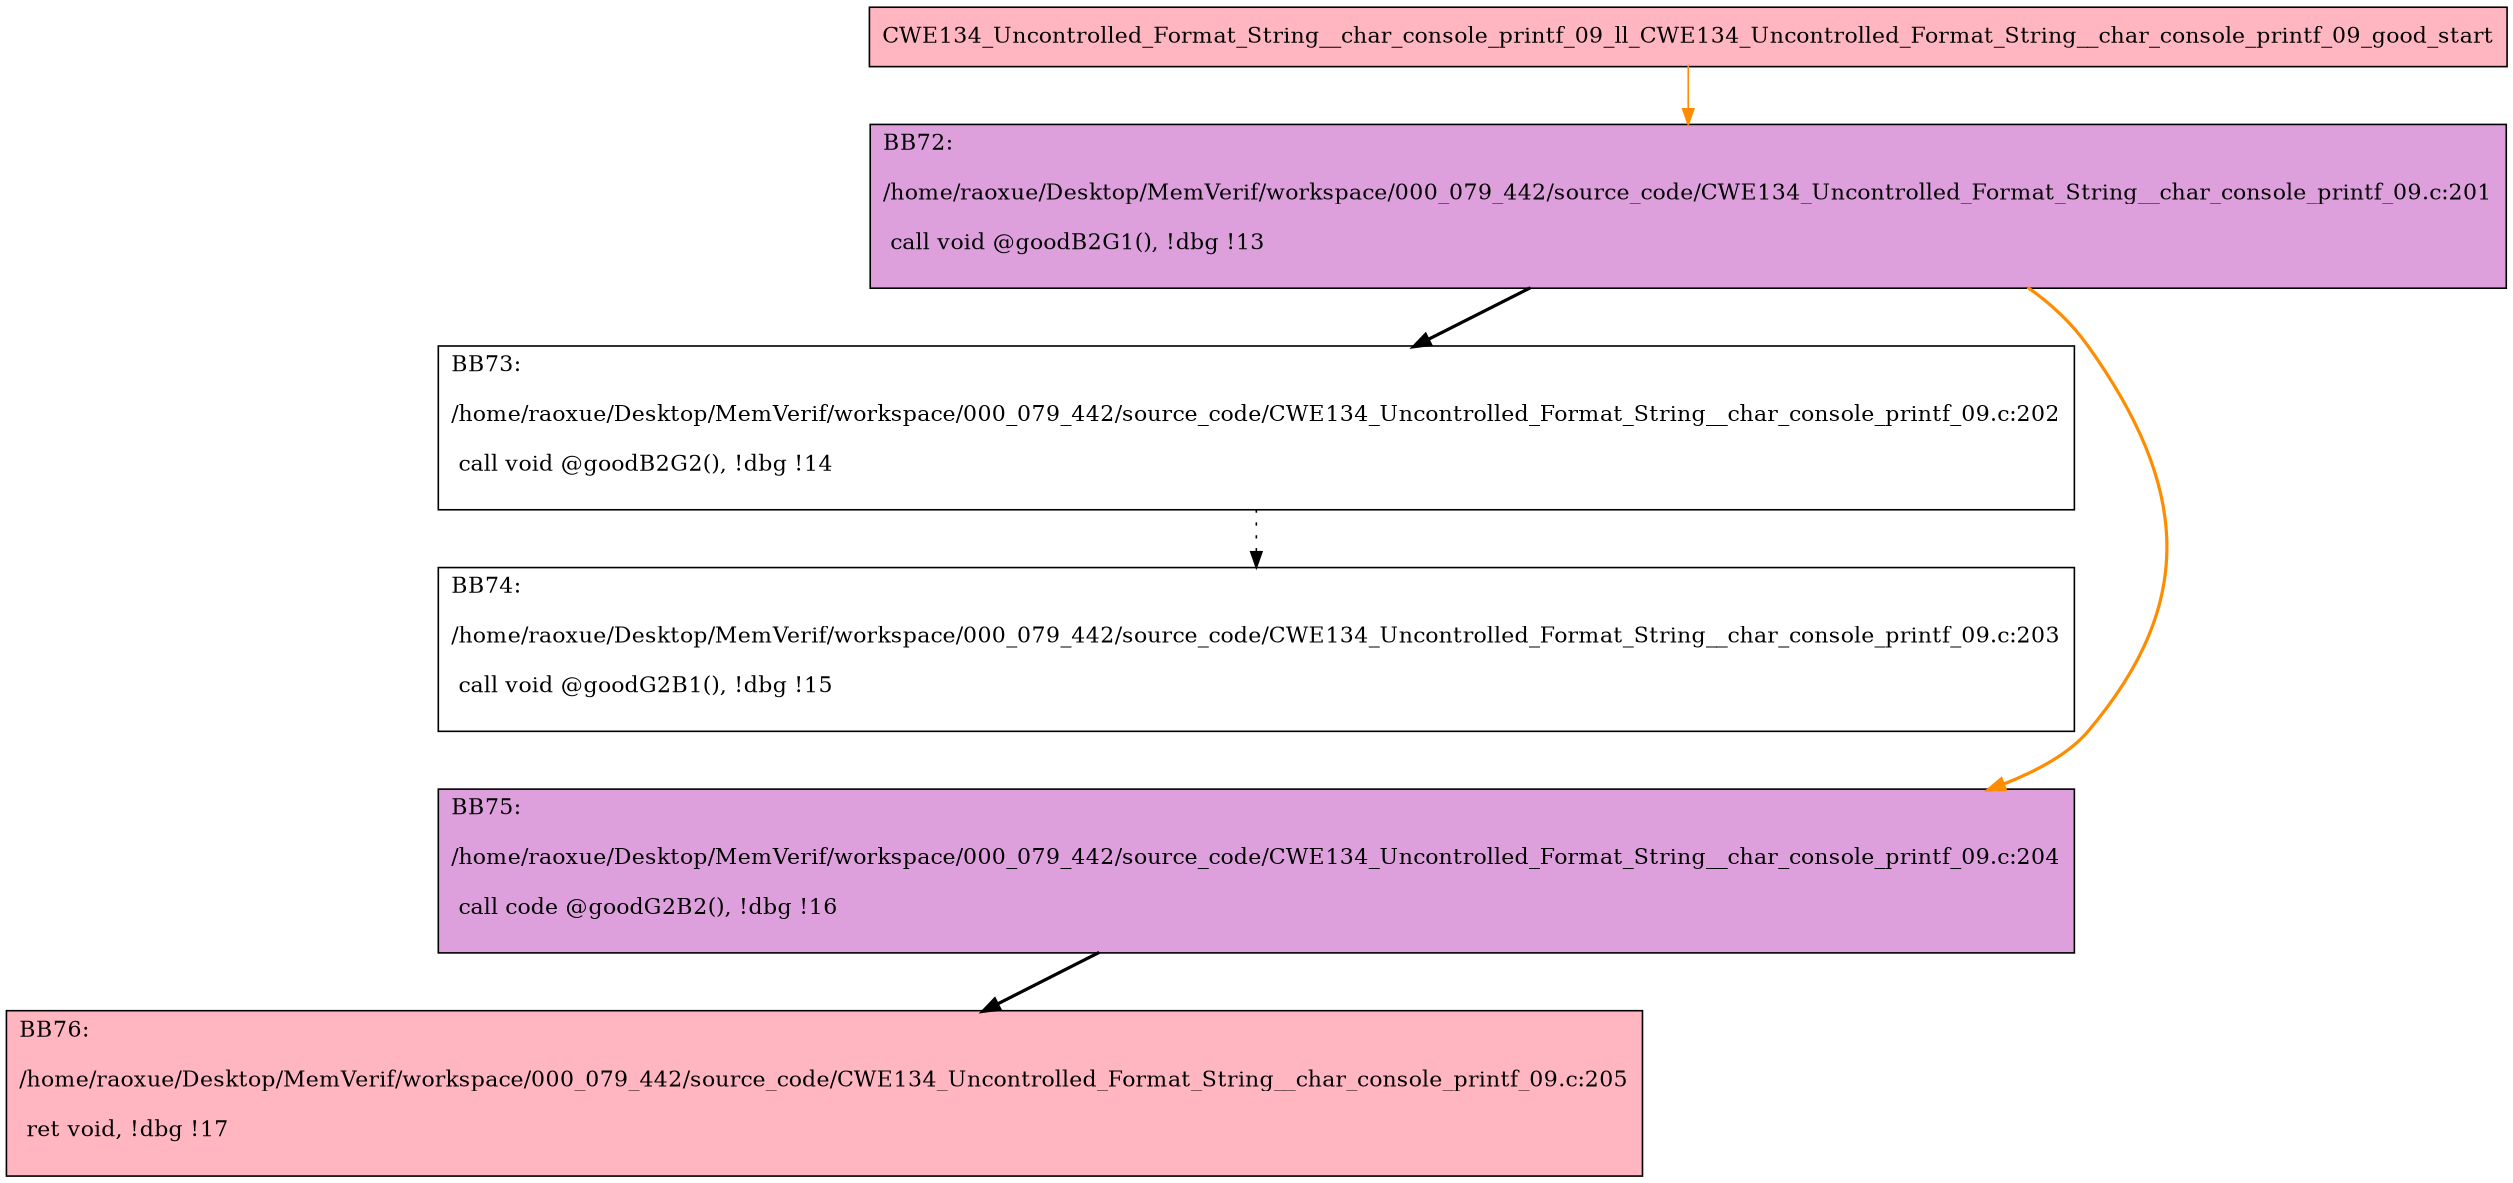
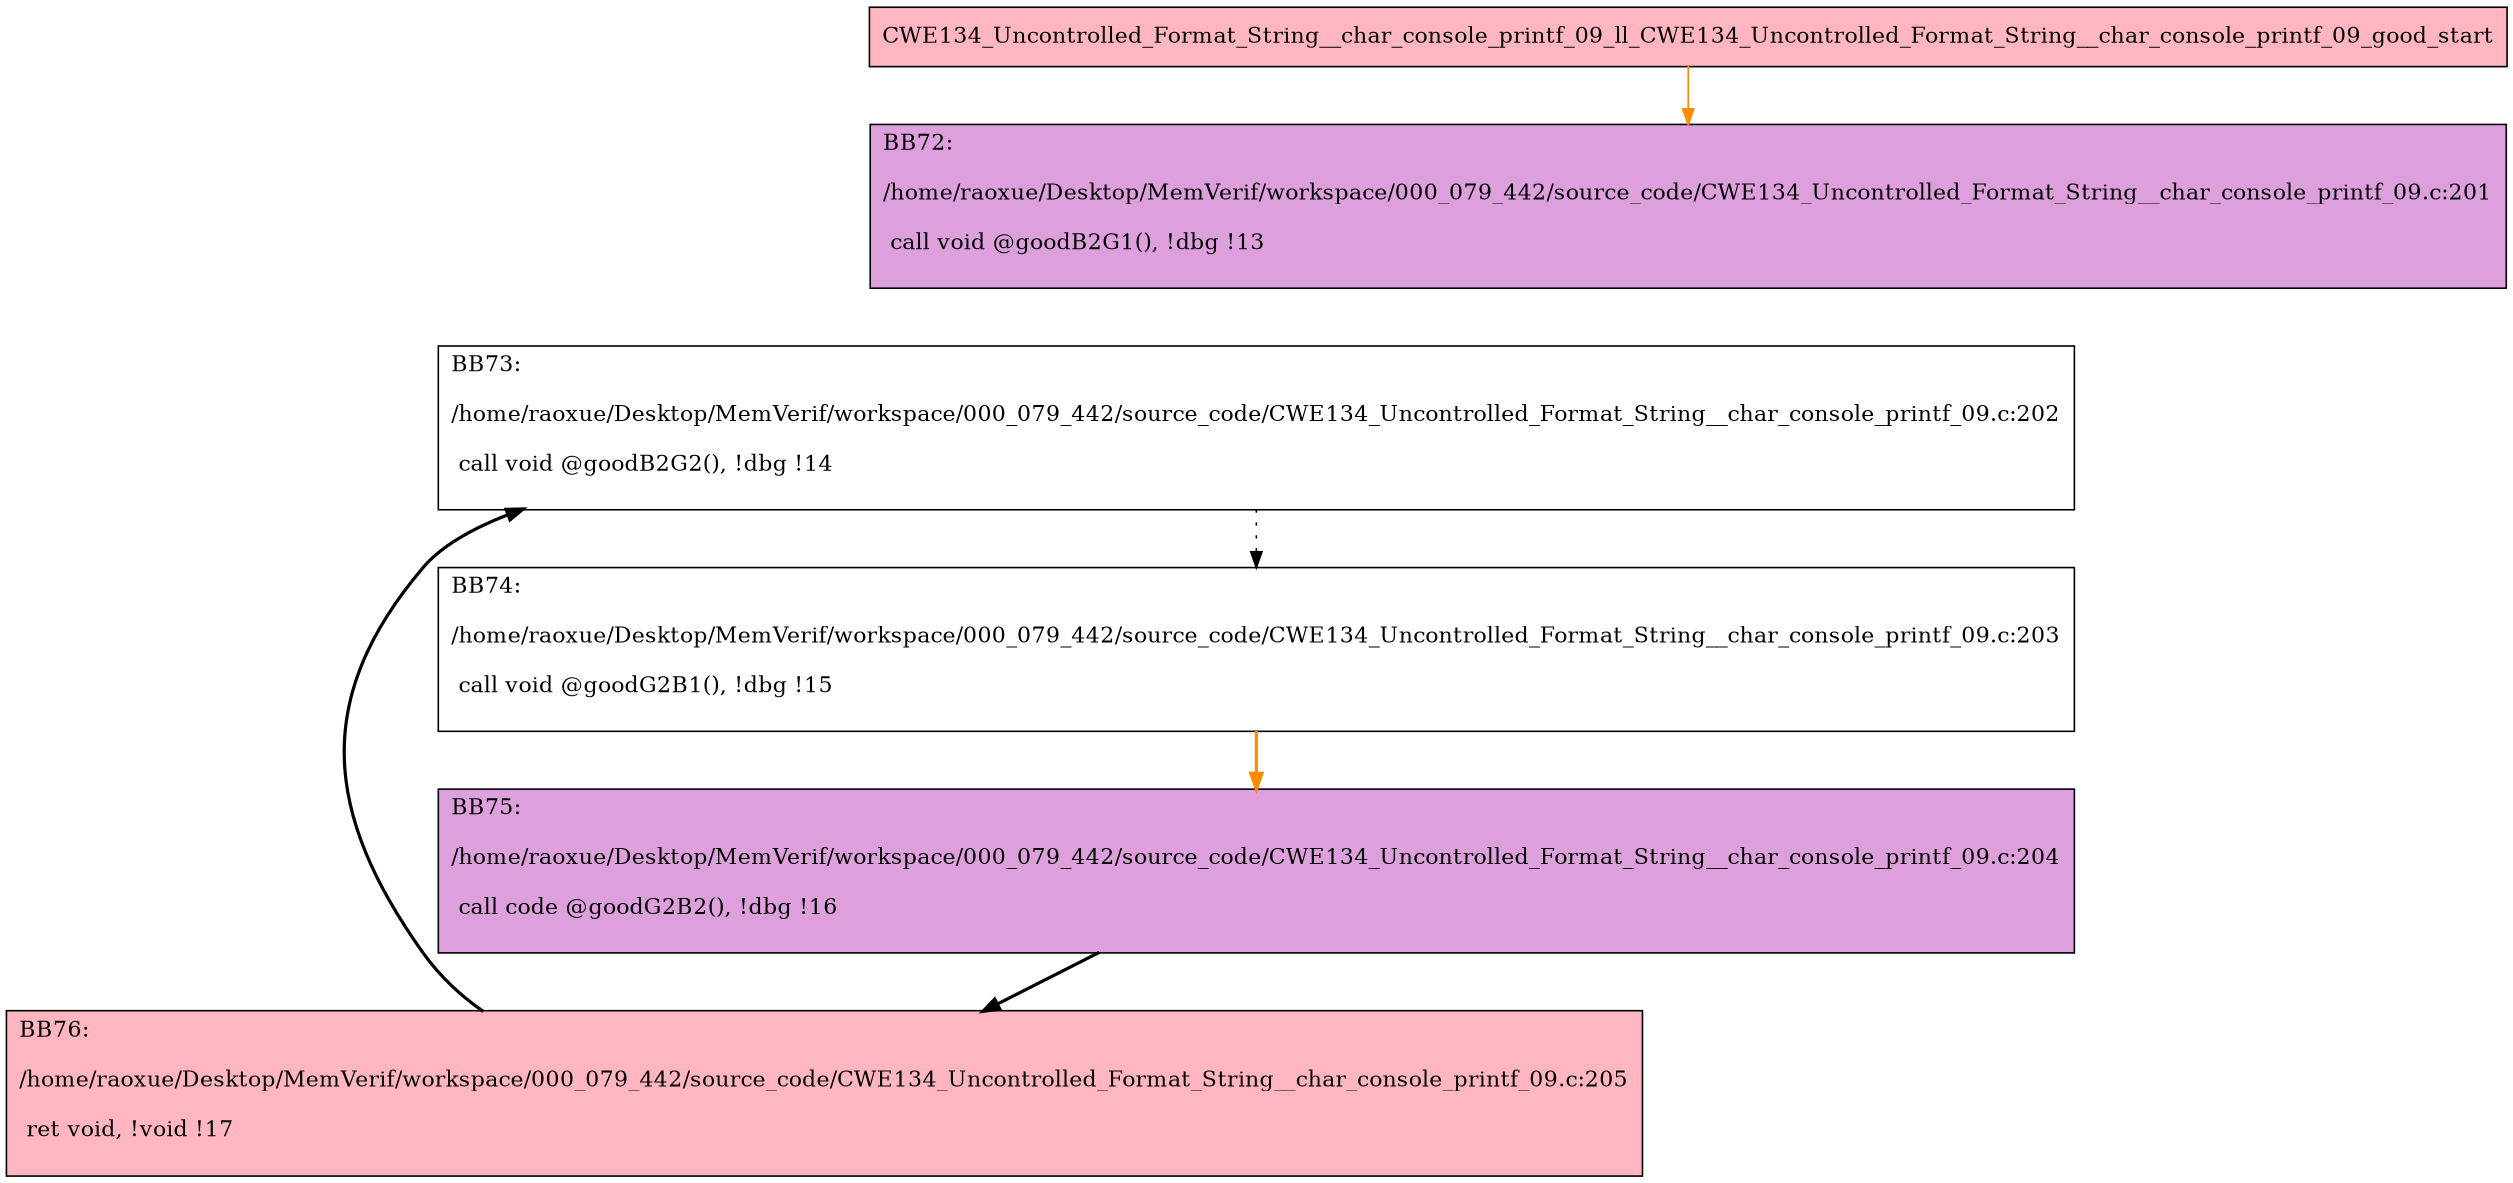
(1479, 314) -> (345, 751)
(2166, 548) -> (1256, 752)
(124, 1130) -> (127, 1130)
